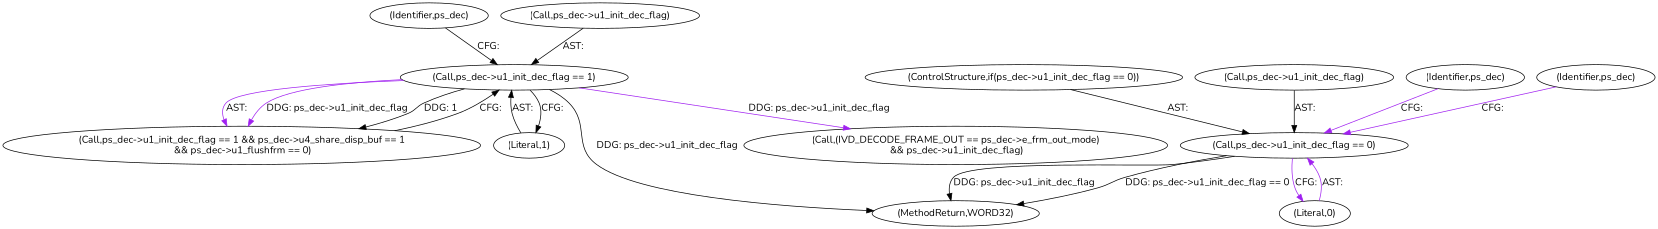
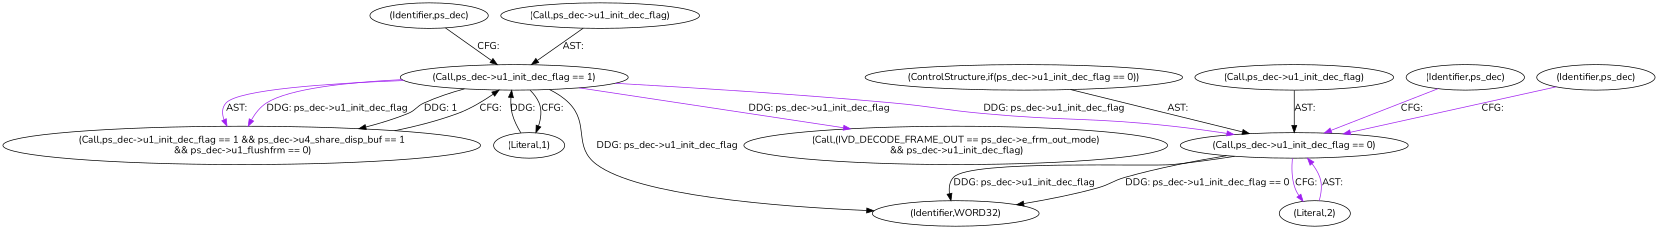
none -> (921, 106)
(524, 108) -> (524, 108)
(956, 213) -> (956, 213)
(1315, 213) -> (1315, 213)
